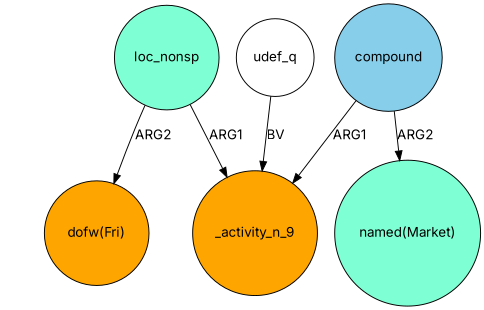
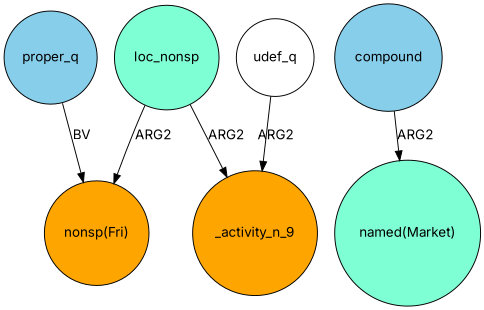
none -> (51, 58)
(226, 136) -> (226, 136)
(276, 136) -> (276, 136)
(327, 138) -> none
(97, 233) -> (97, 233)
